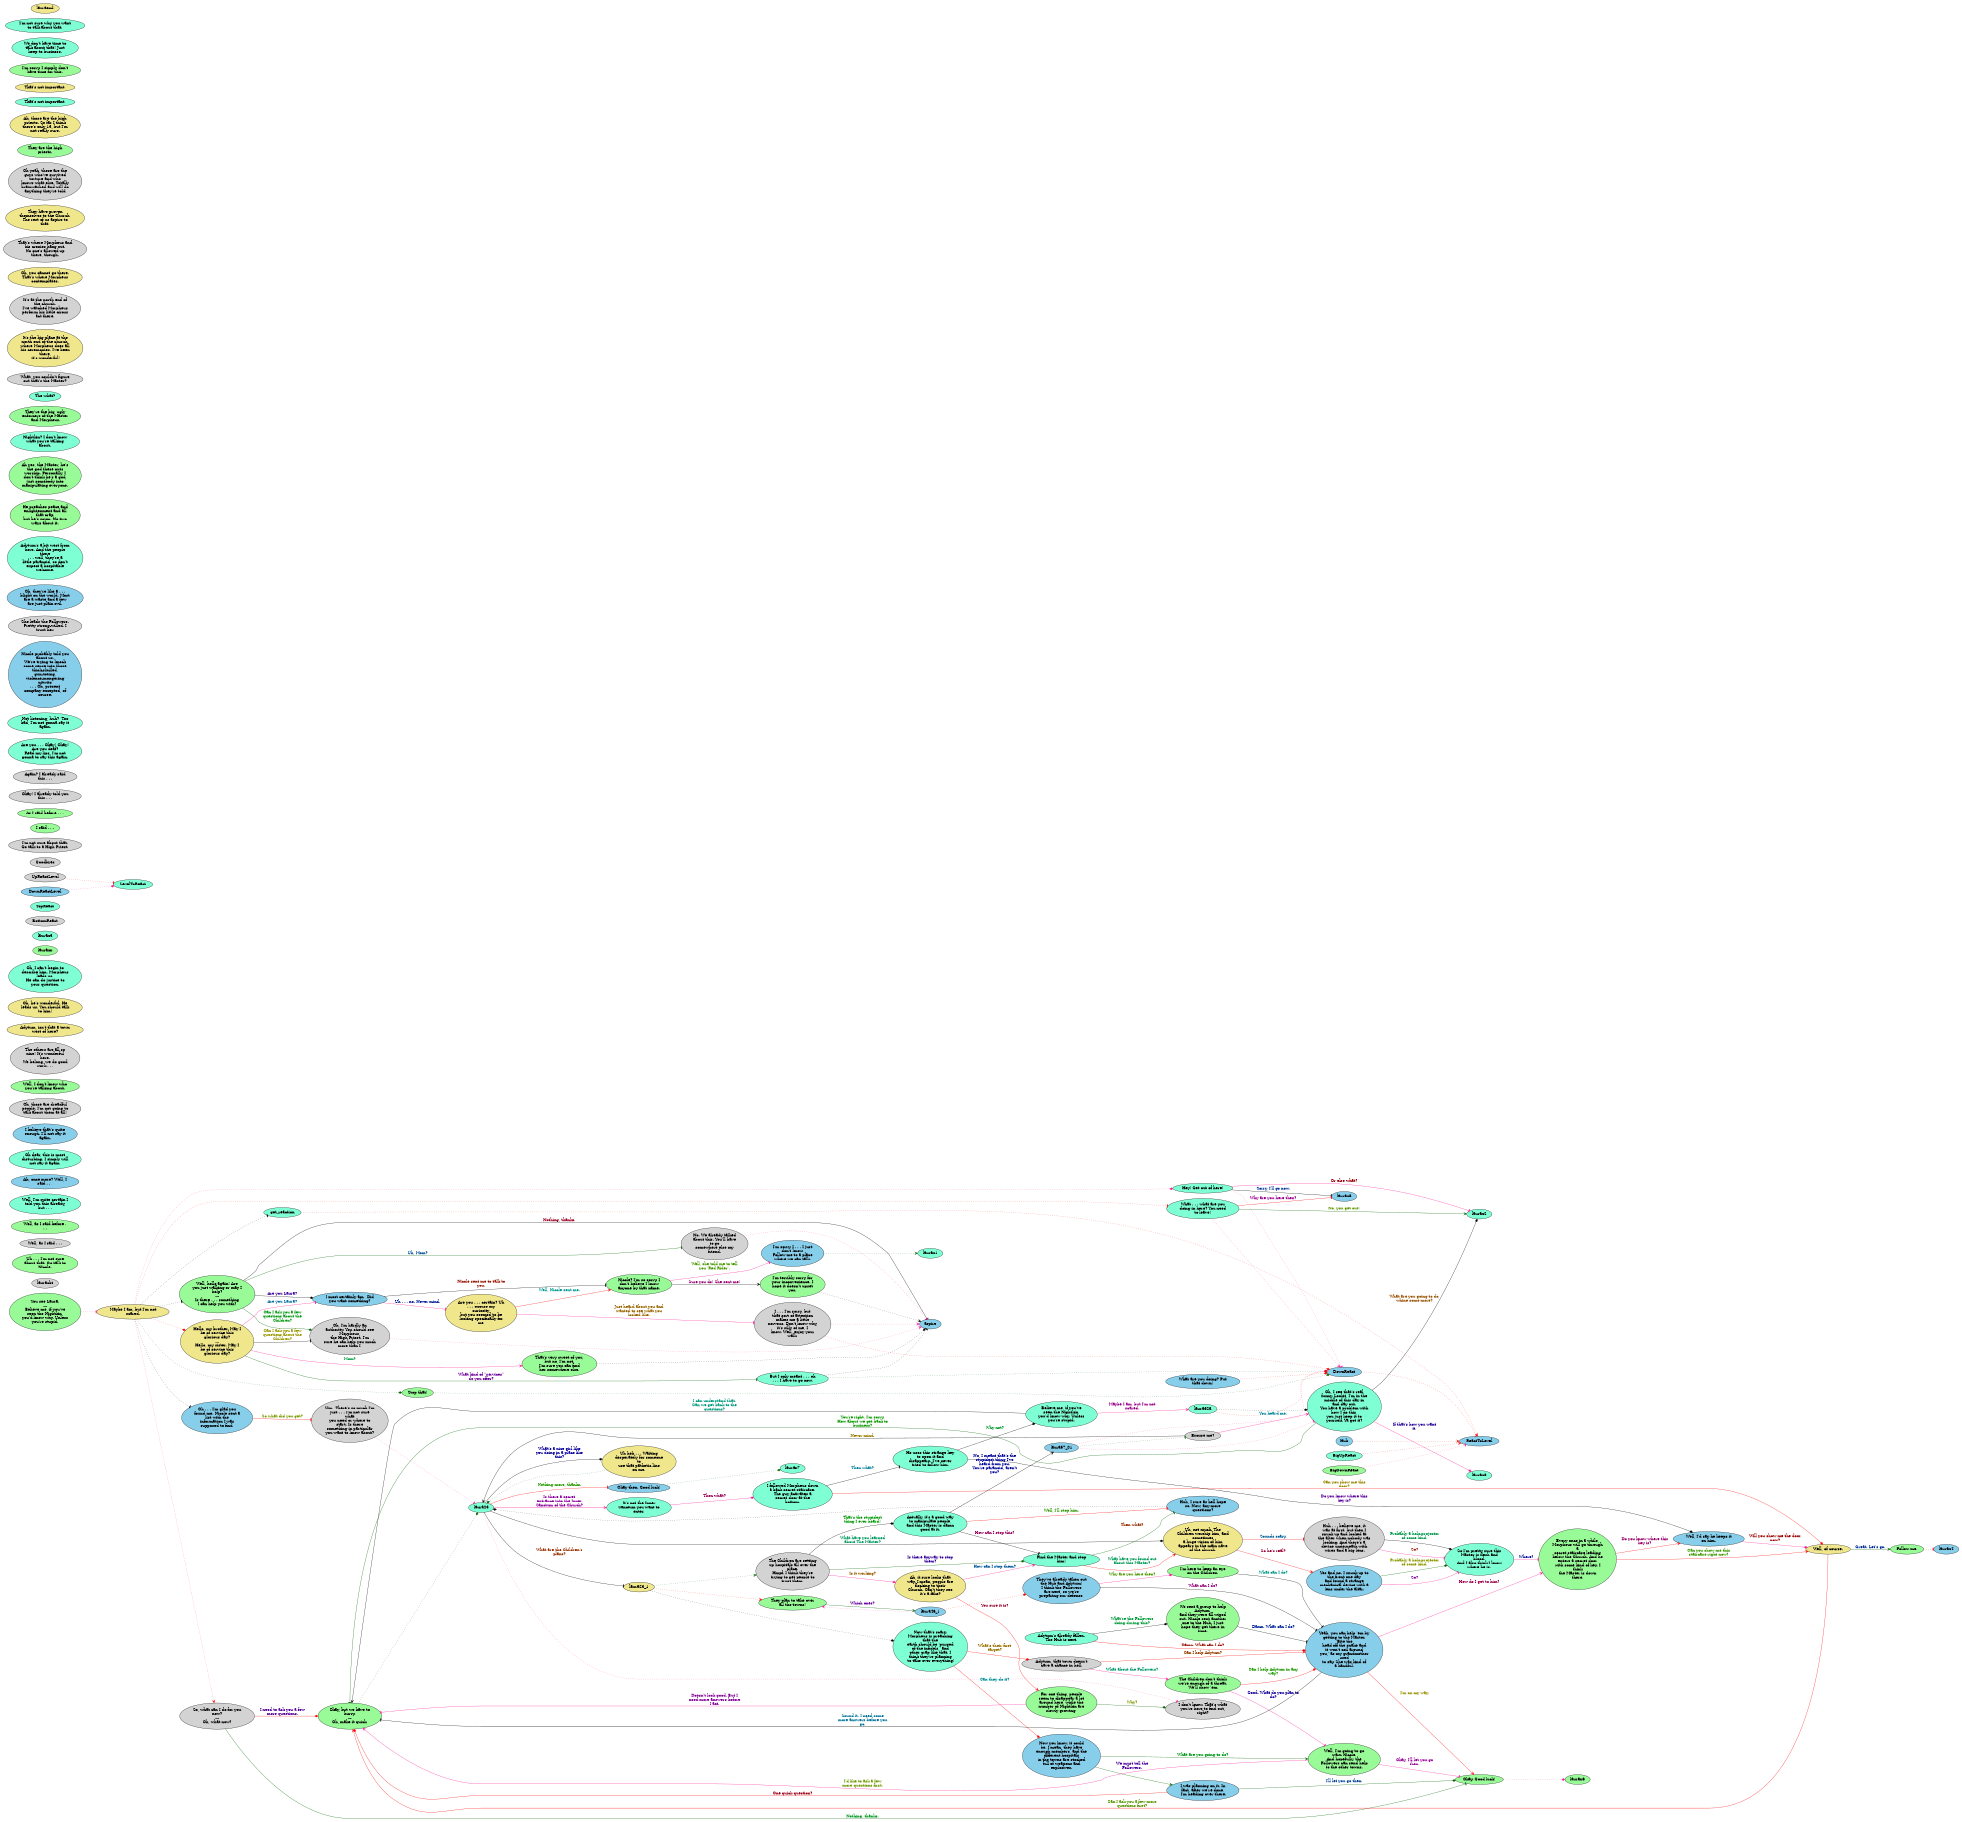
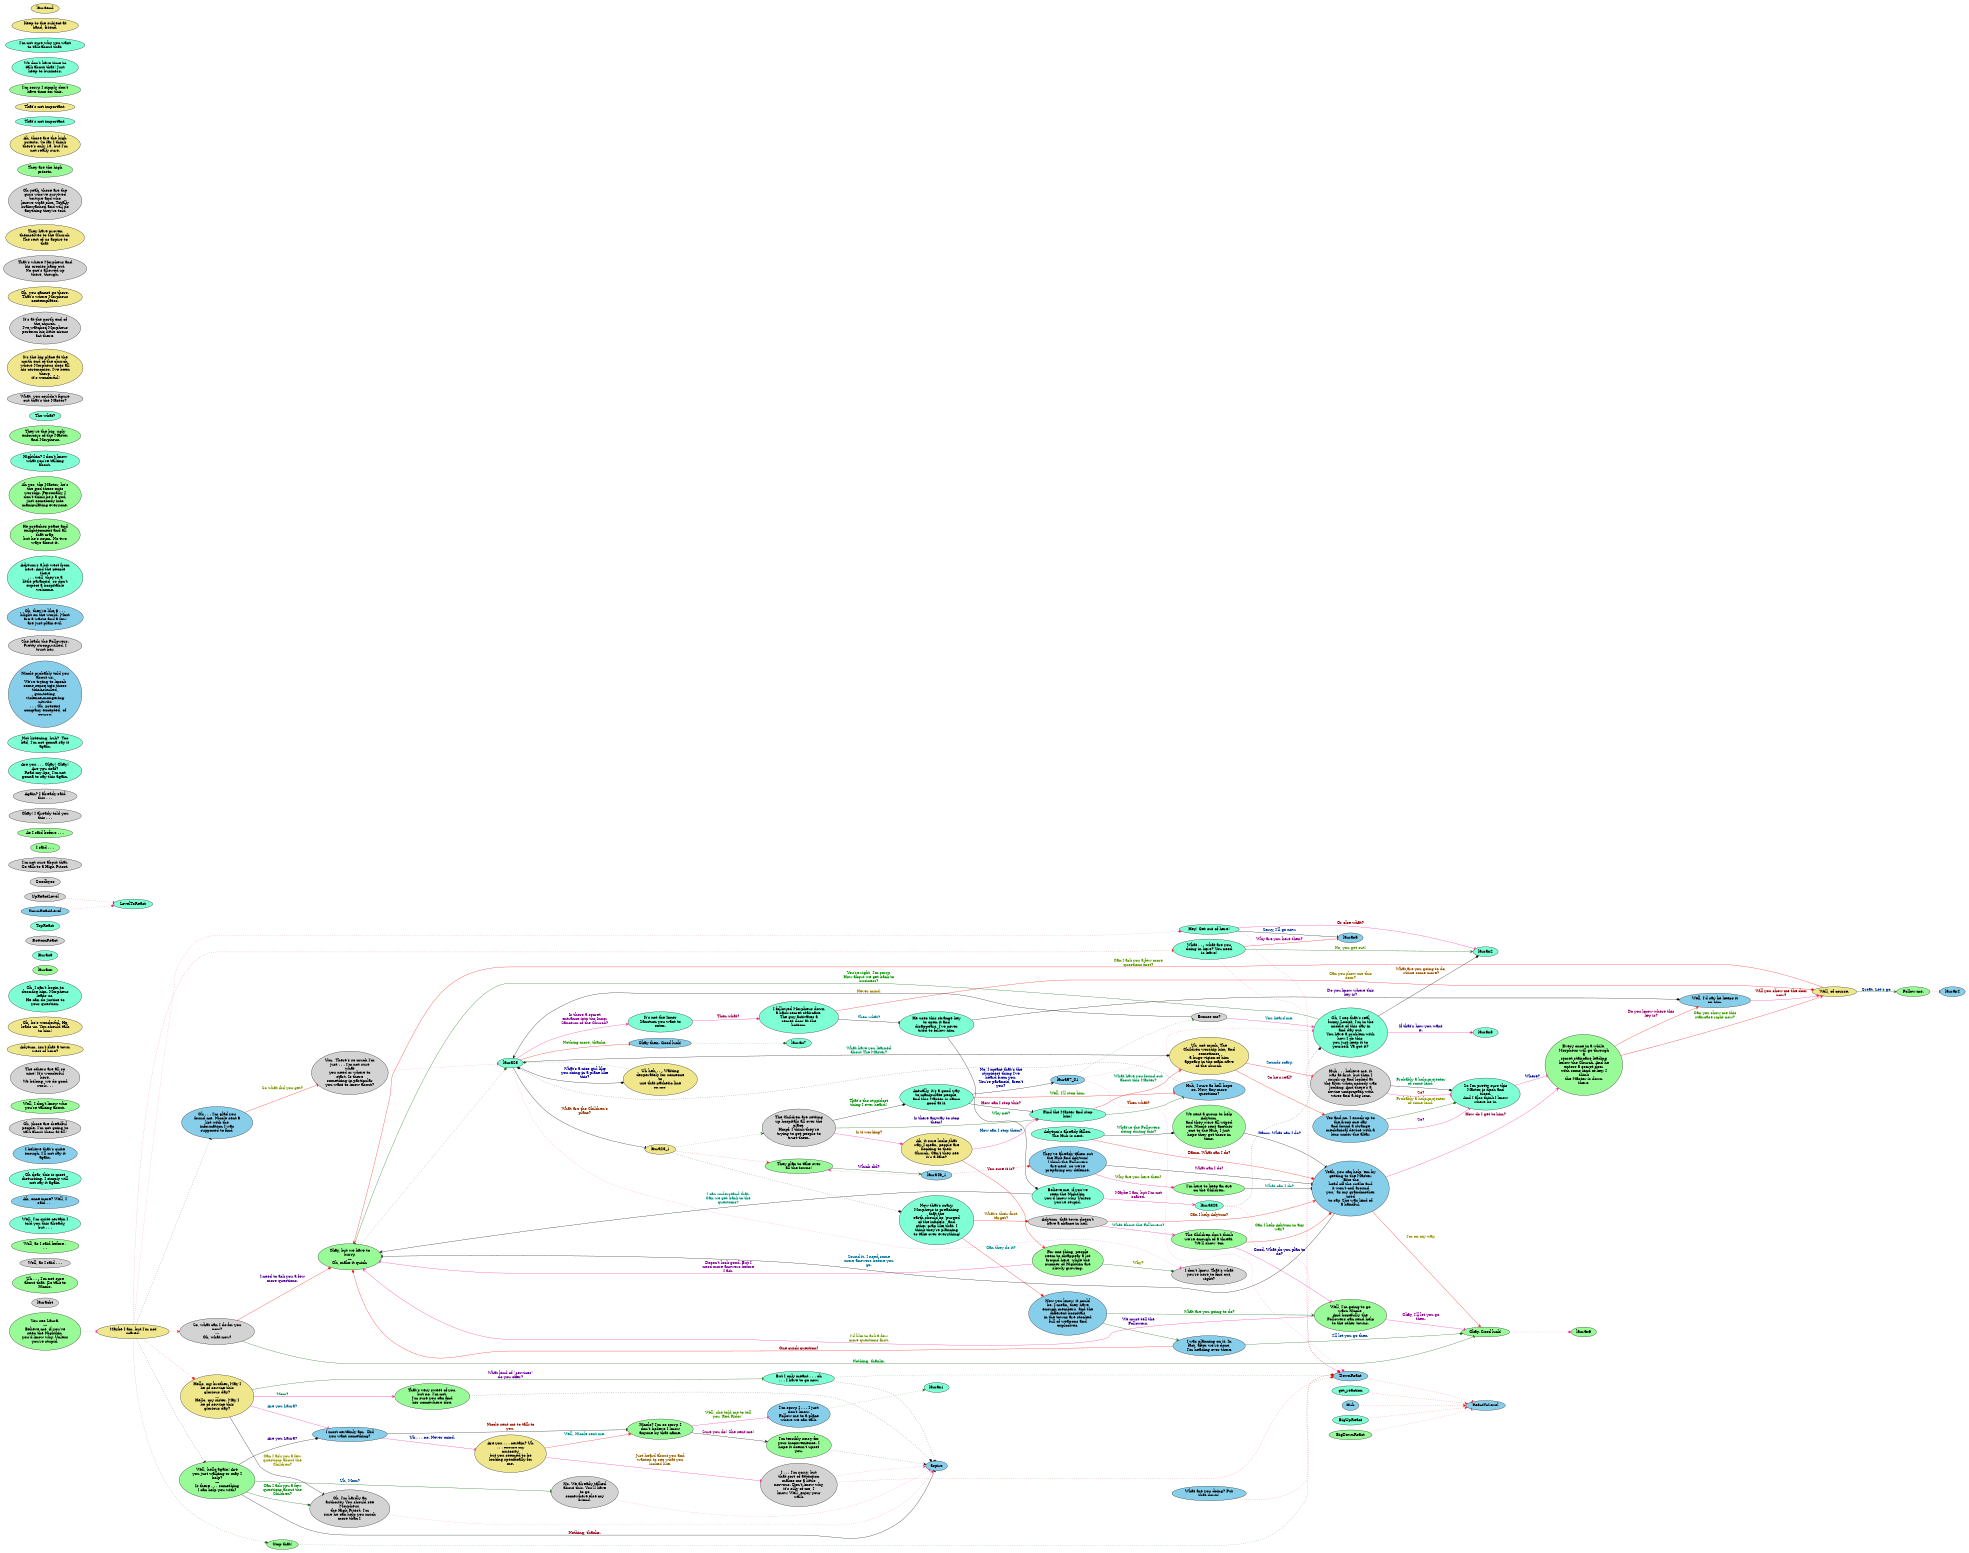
none -> (45, 26)
(200, 1255) -> none
(863, 1604) -> (869, 1167)
